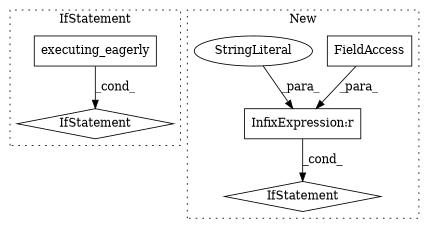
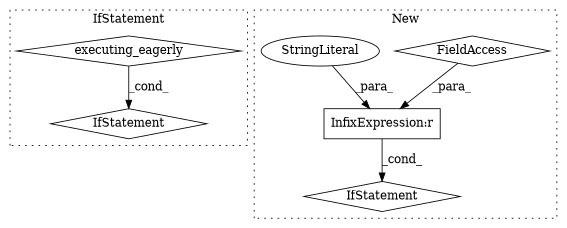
(95, 51) -> (129, 51)
(370, 51) -> (472, 51)
